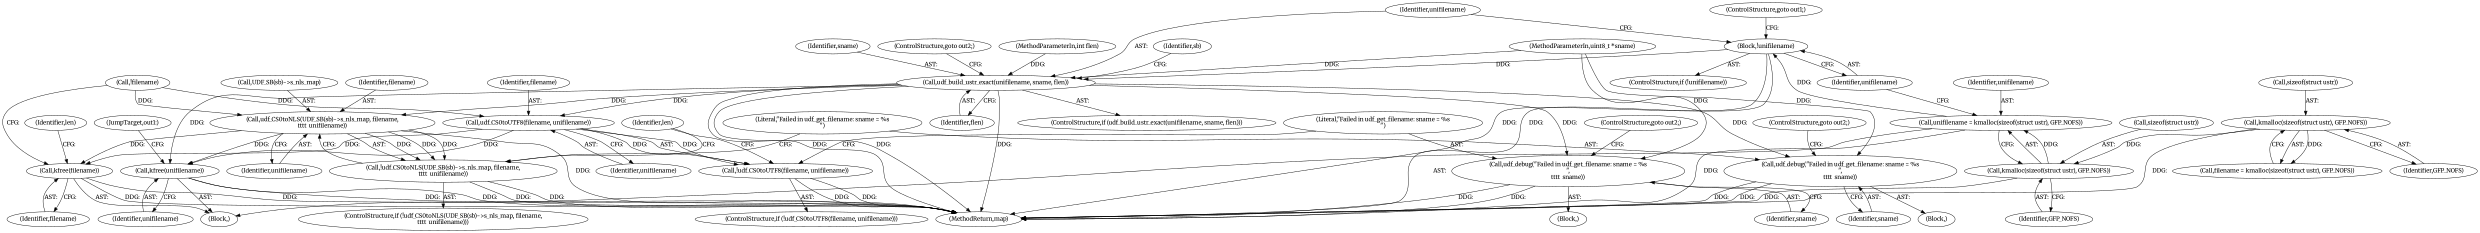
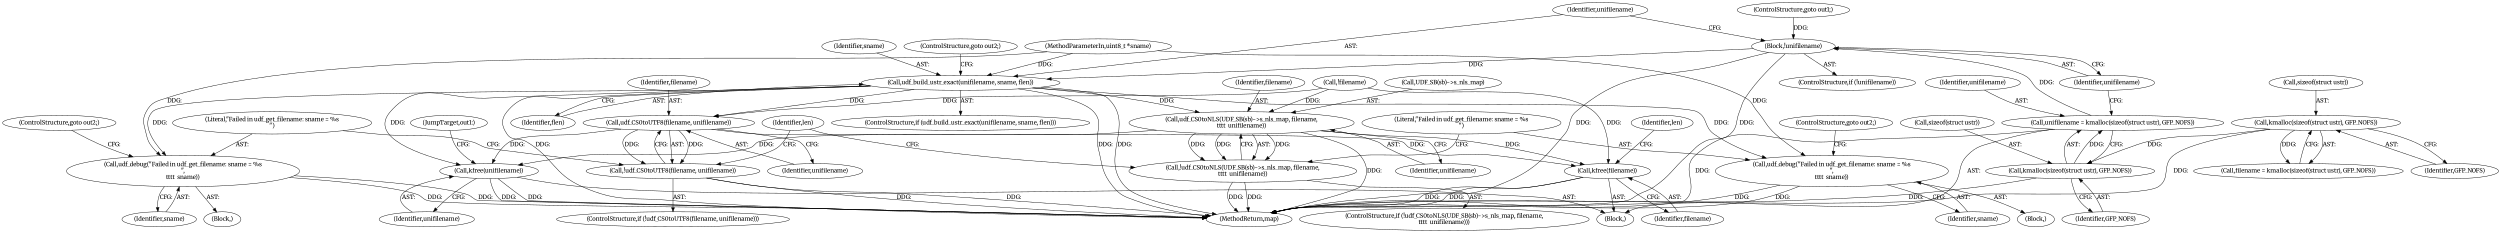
(1773, 28) -> (1802, 28)
(1057, 46) -> none
(1182, 46) -> none
(14, 123) -> (1615, 123)
none -> (656, 150)
